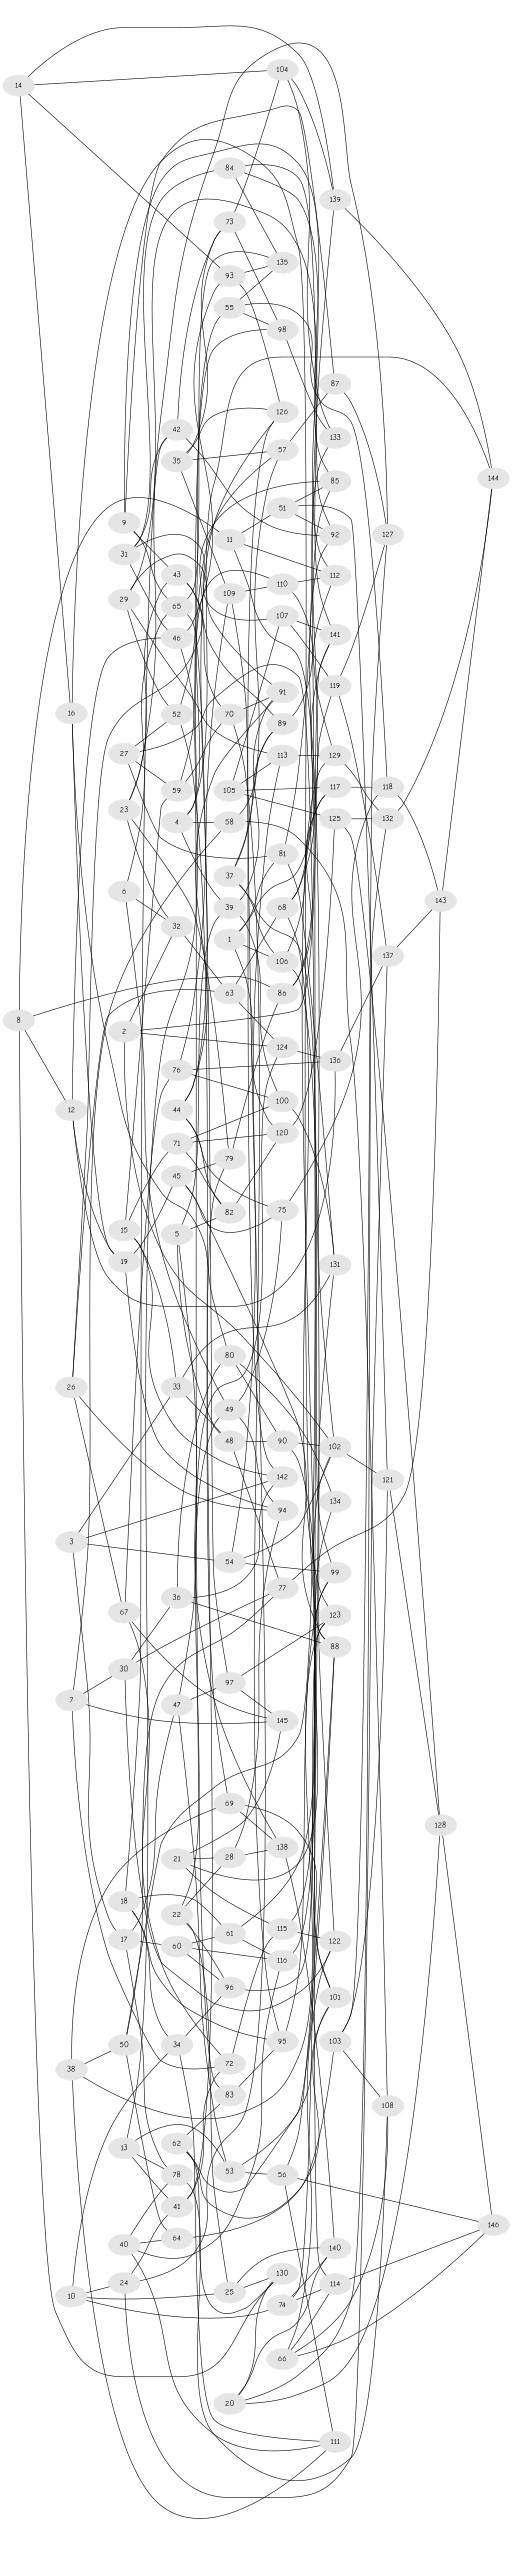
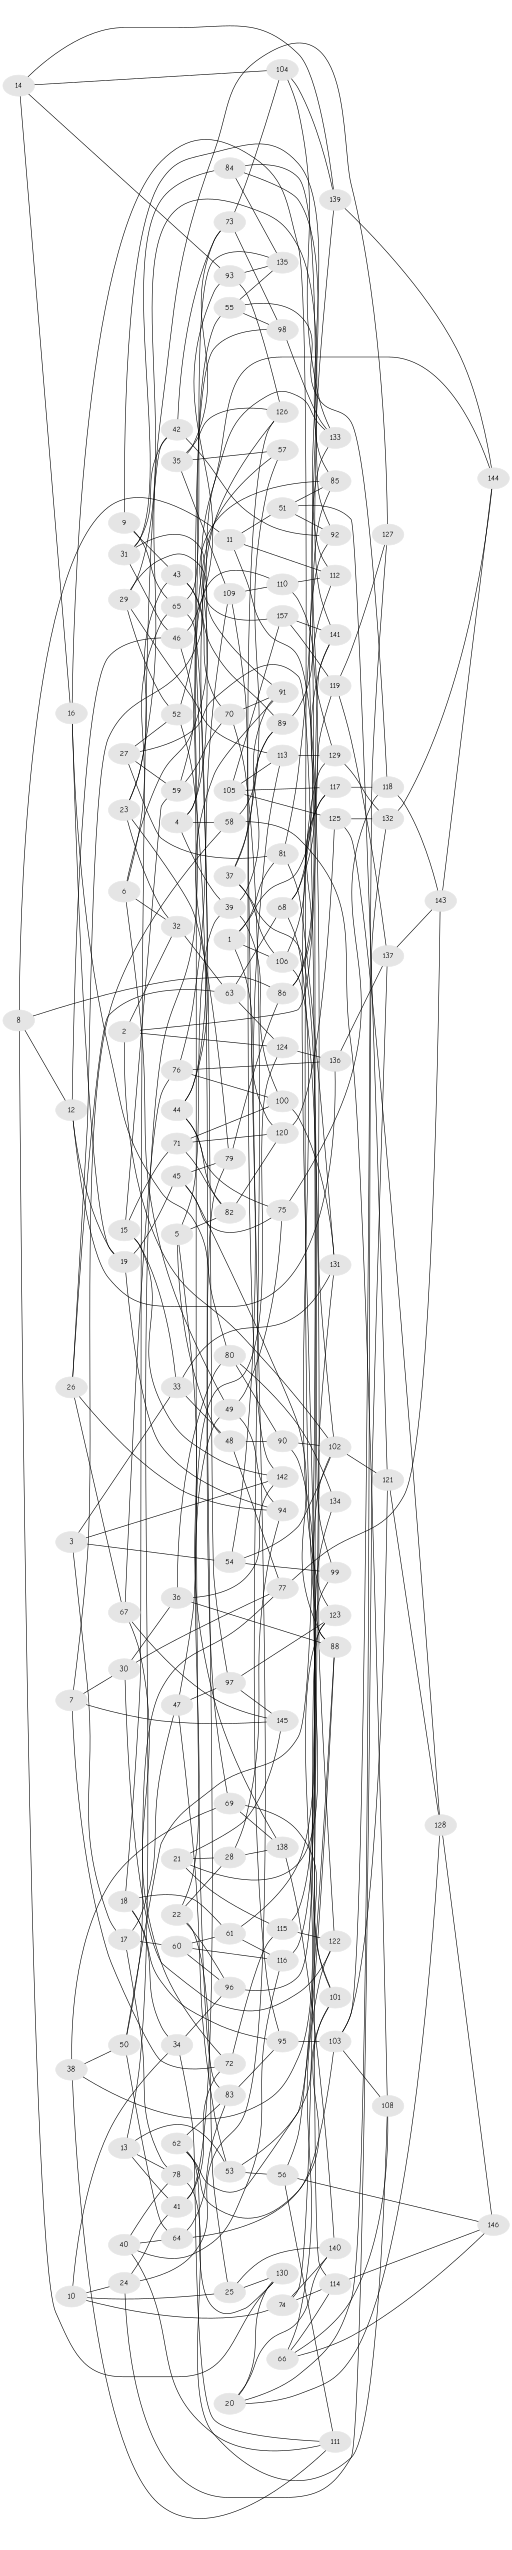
(335, 384) -> none
none -> (204, 599)
(283, 616) -> (283, 616)
(304, 1817) -> (309, 2042)
none -> (207, 2169)
